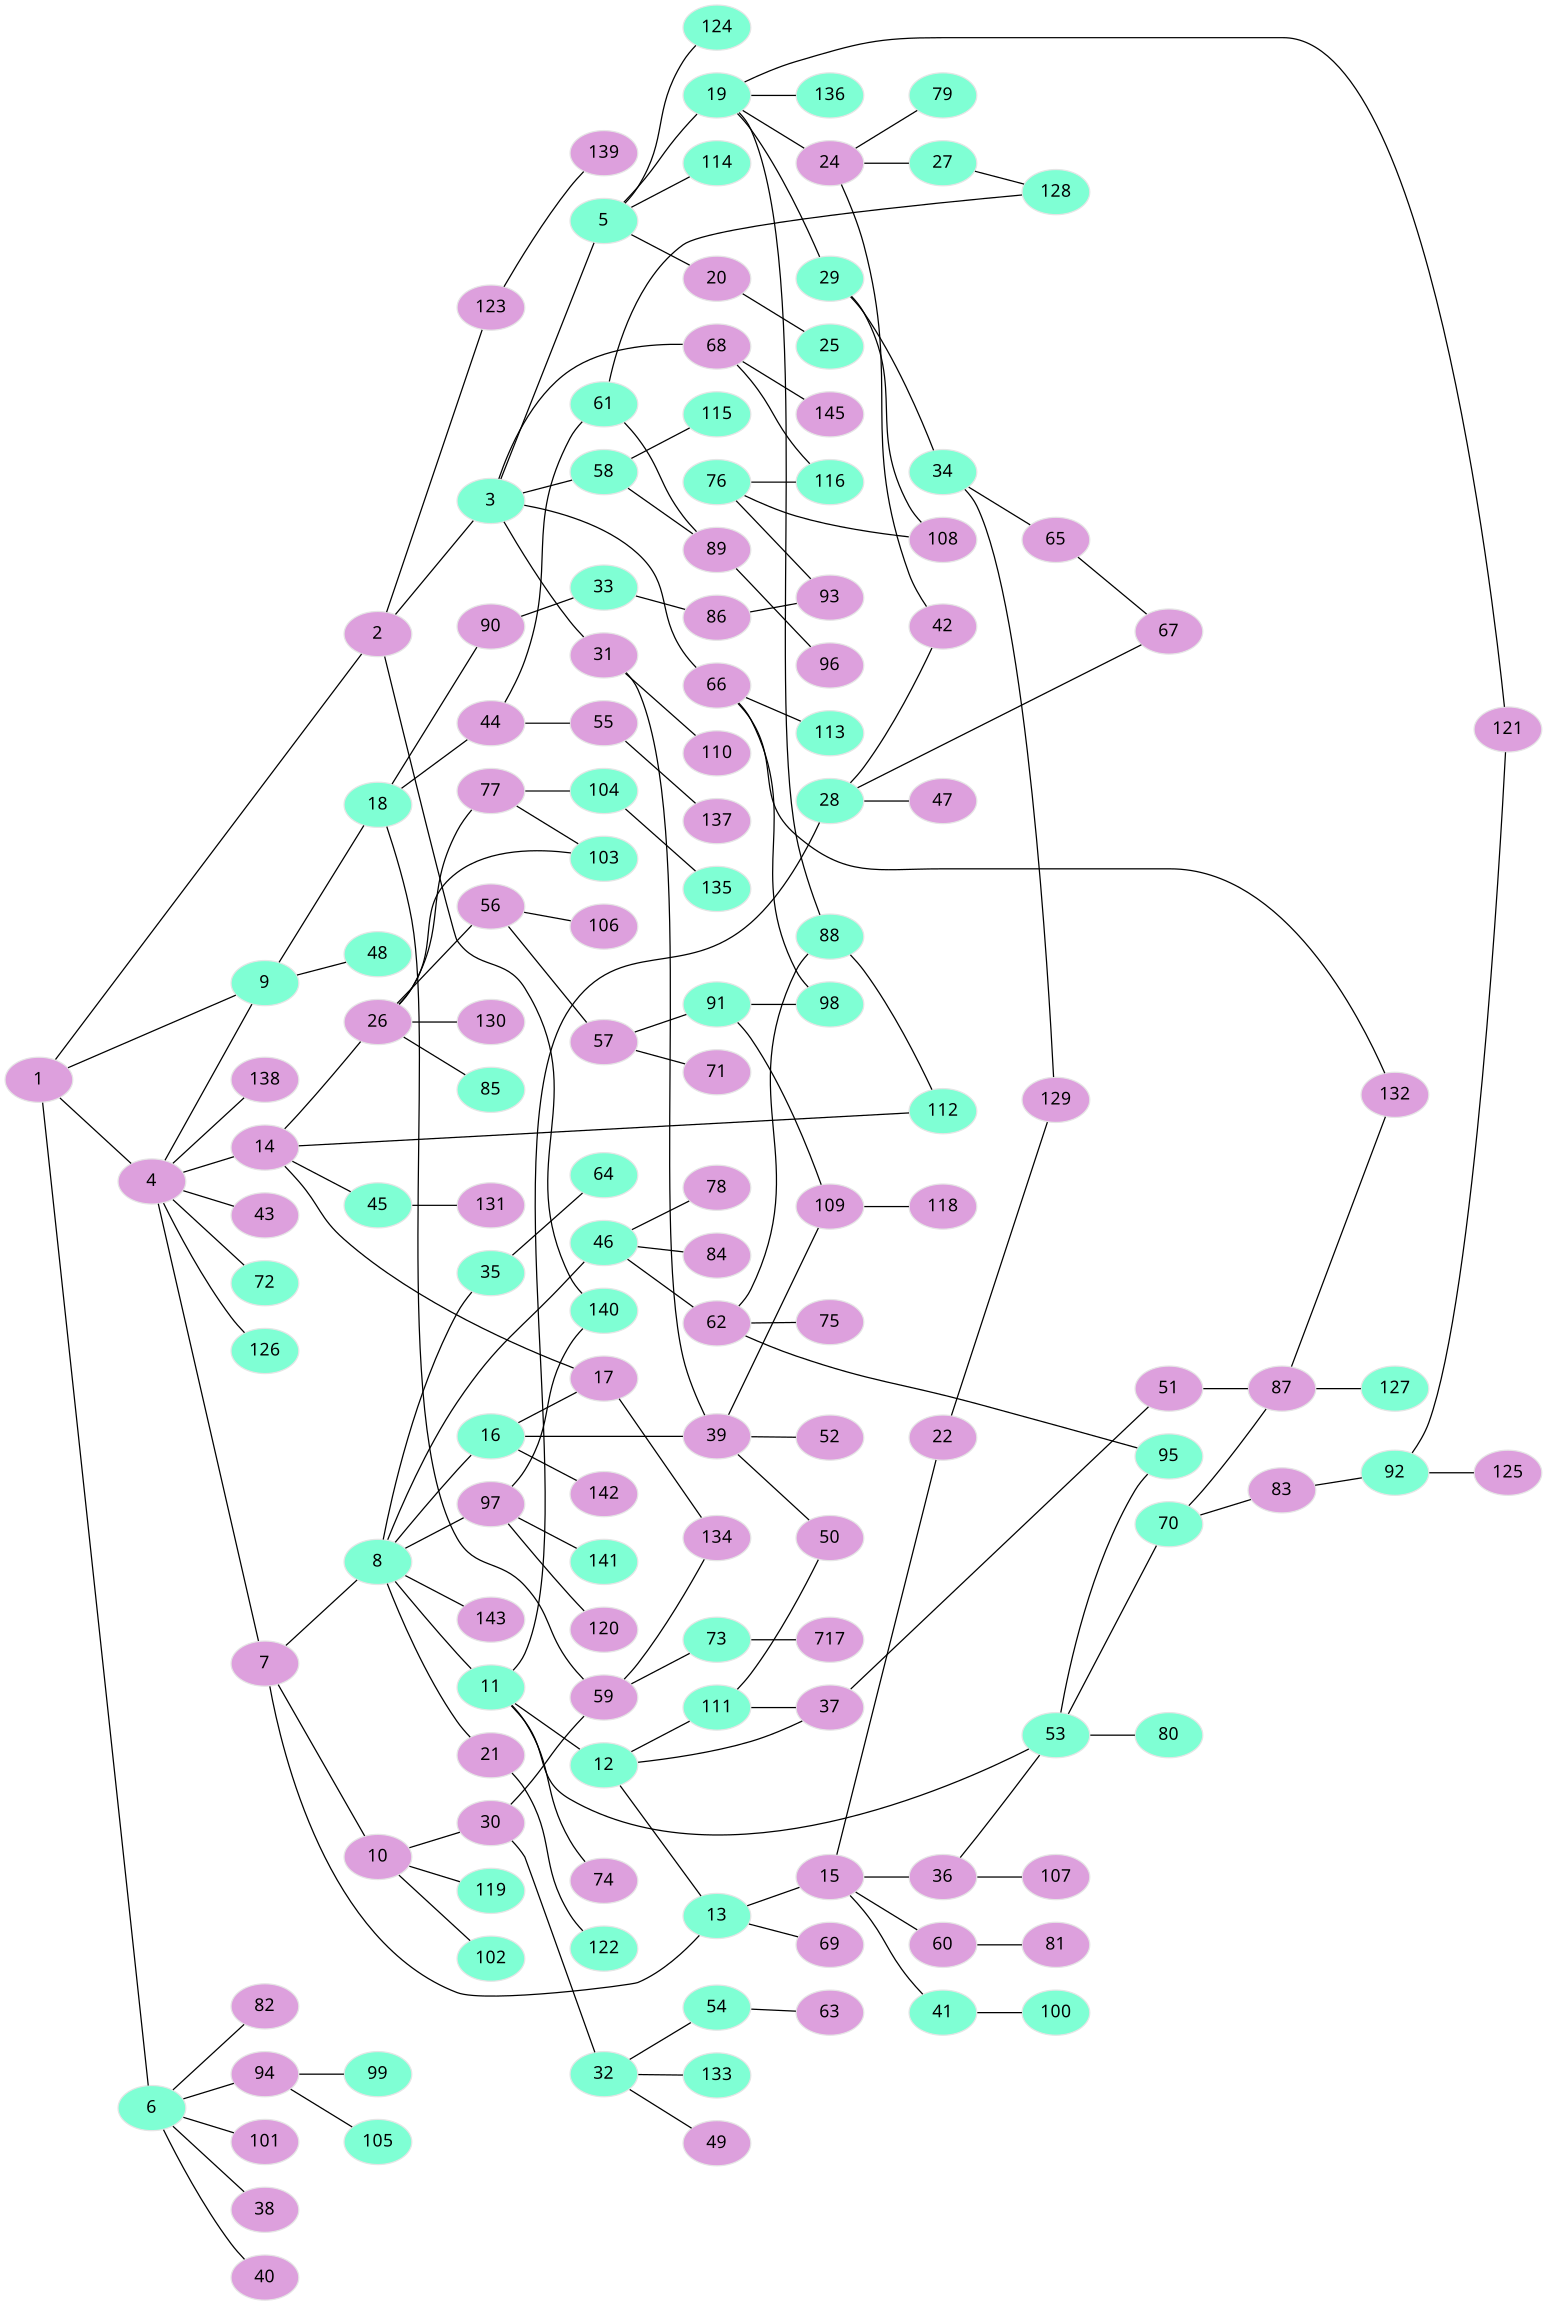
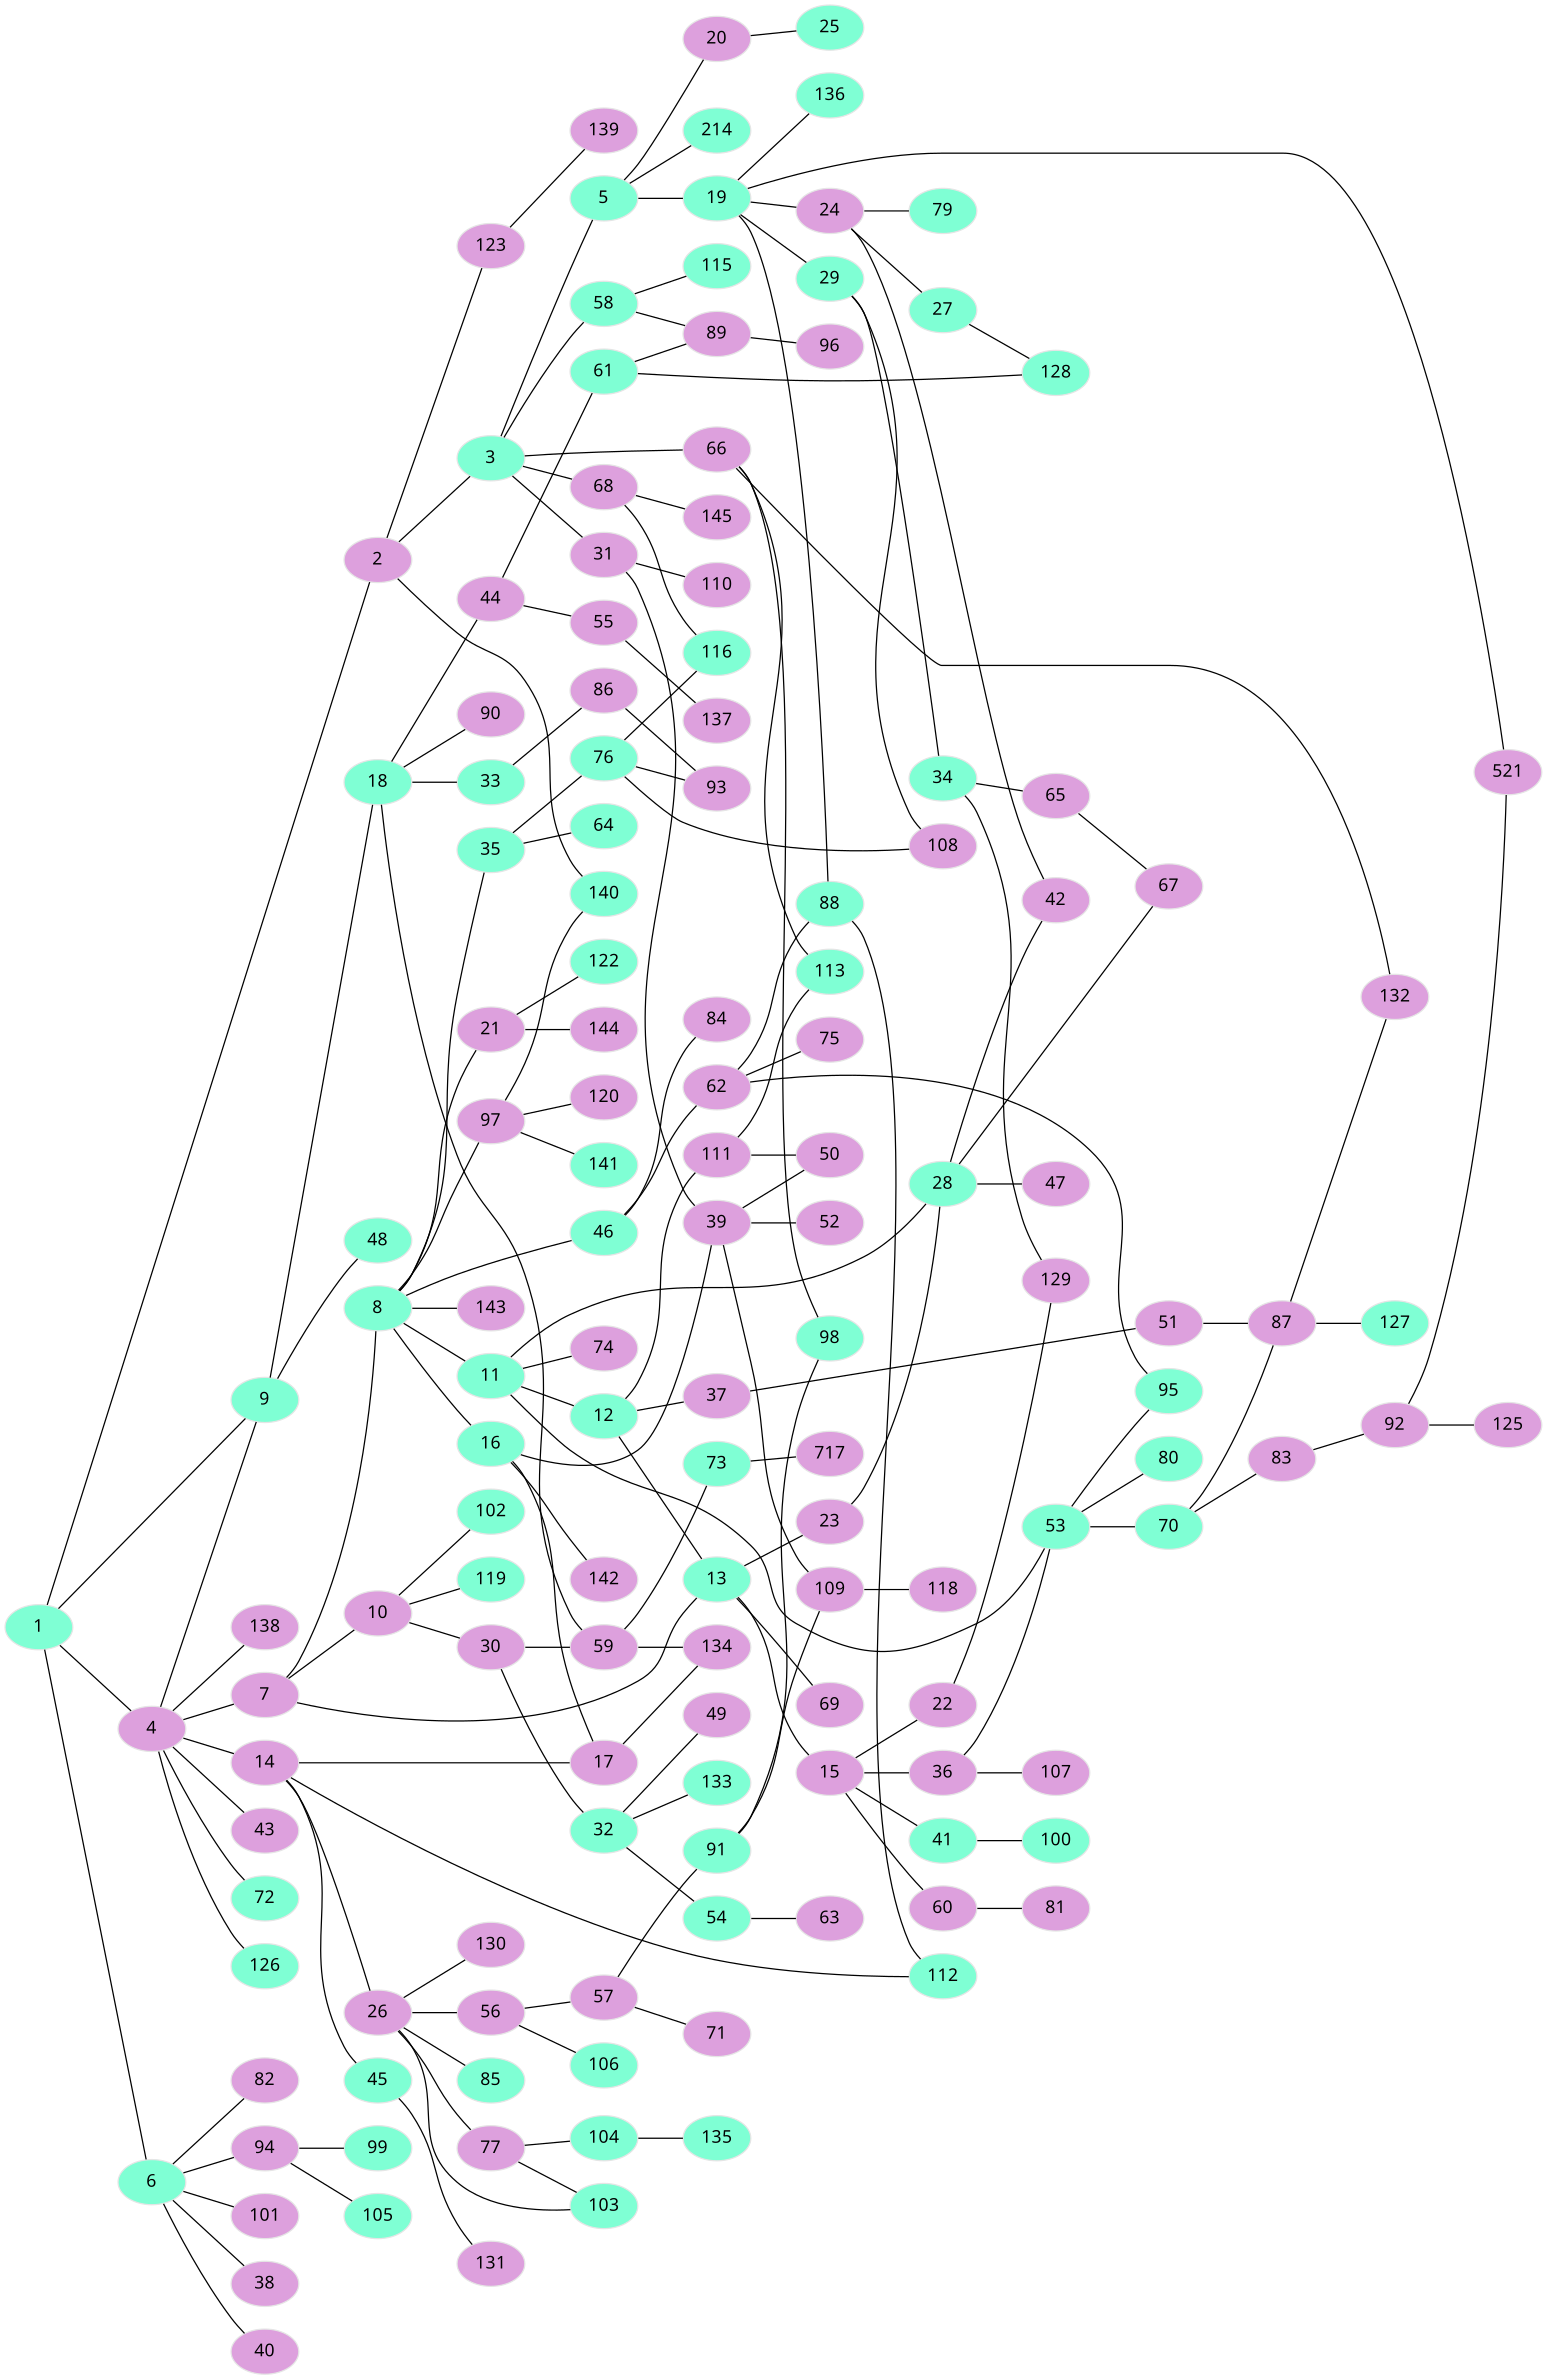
(717, 28) -> none
(717, 163) -> (717, 131)
(547, 607) -> (435, 782)
(1508, 729) -> (1508, 772)
none -> (544, 807)
(604, 927) -> (604, 2065)
none -> (604, 1030)
(39, 1080) -> (39, 1627)
(717, 1188) -> none
(1395, 1473) -> (1395, 1425)
none -> (830, 1522)
(717, 1708) -> (717, 1155)
(774, 1708) -> (766, 1091)
